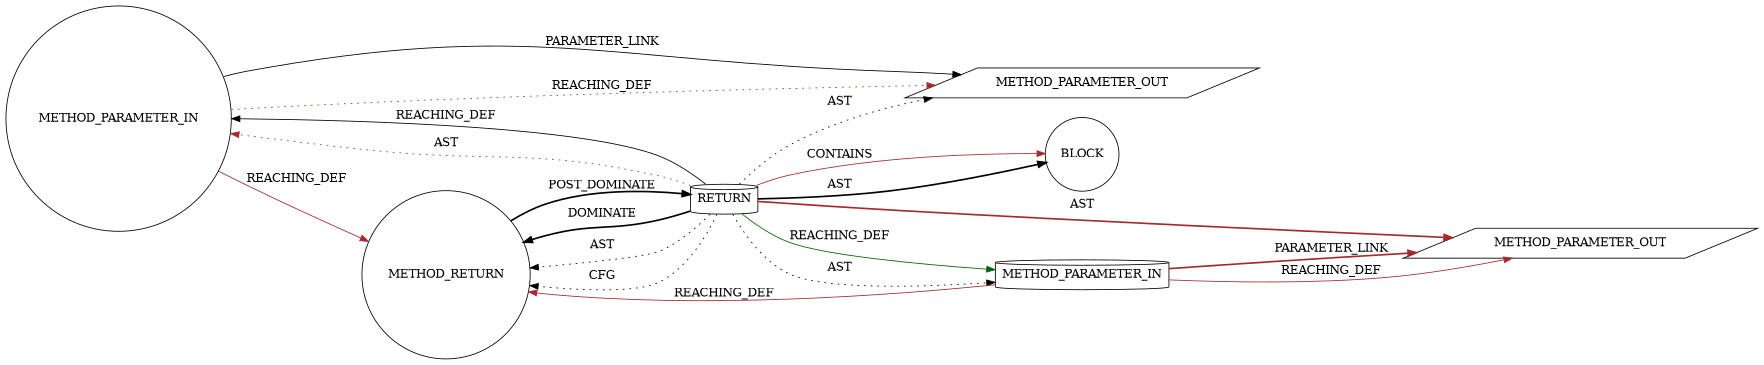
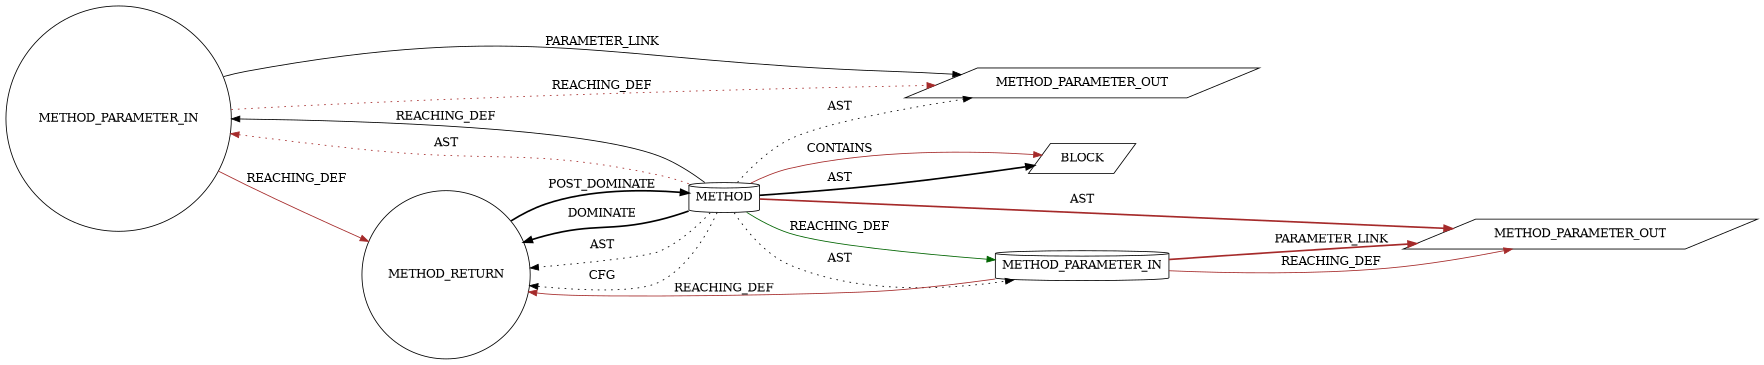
(1082, 154) -> (1082, 159)
(724, 199) -> (724, 198)
